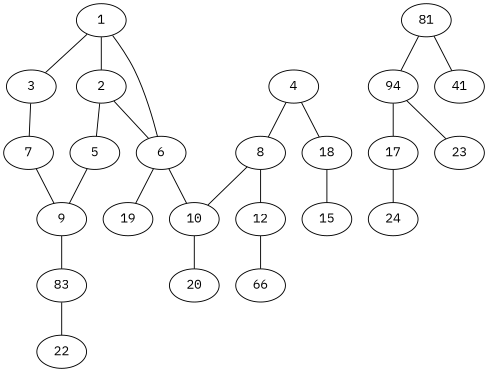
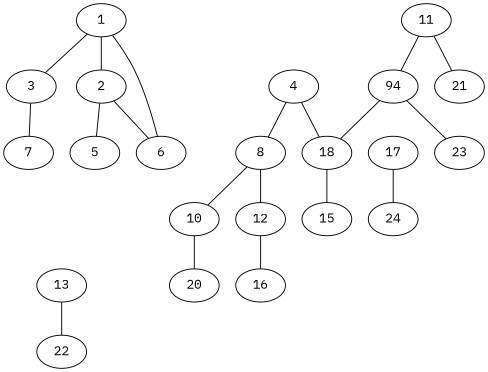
(426, 20) -> (426, 20)
(459, 87) -> (459, 87)
(393, 120) -> (360, 120)
(178, 186) -> none
(62, 219) -> none
(128, 219) -> none
(62, 285) -> (62, 285)
(261, 285) -> (261, 285)
